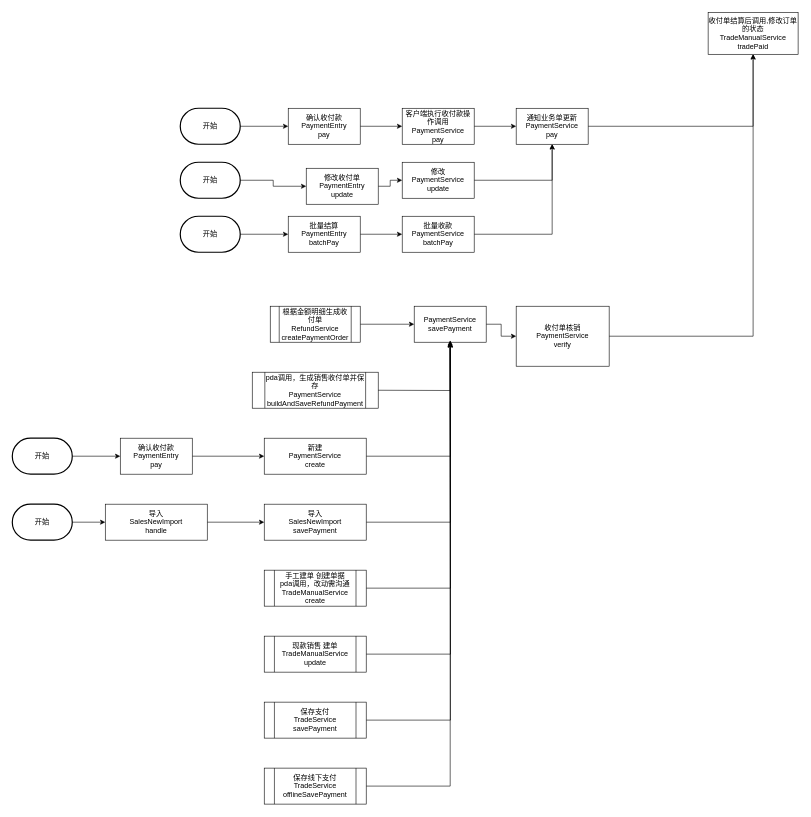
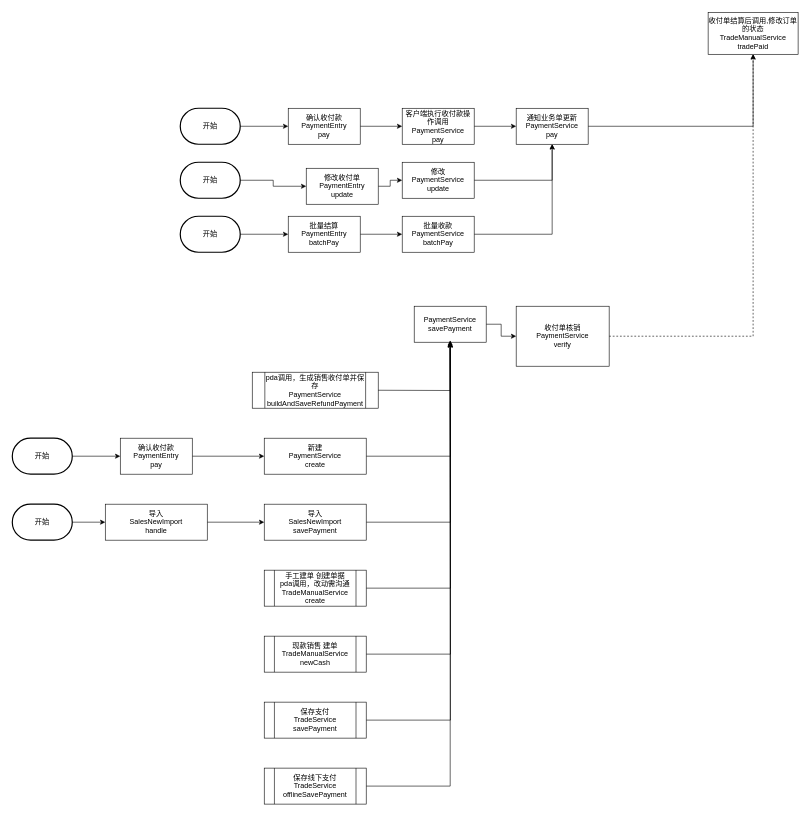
(753, 304) -> (753, 304)
(315, 324) -> none
(408, 324) -> none
(315, 654) -> (315, 654)
